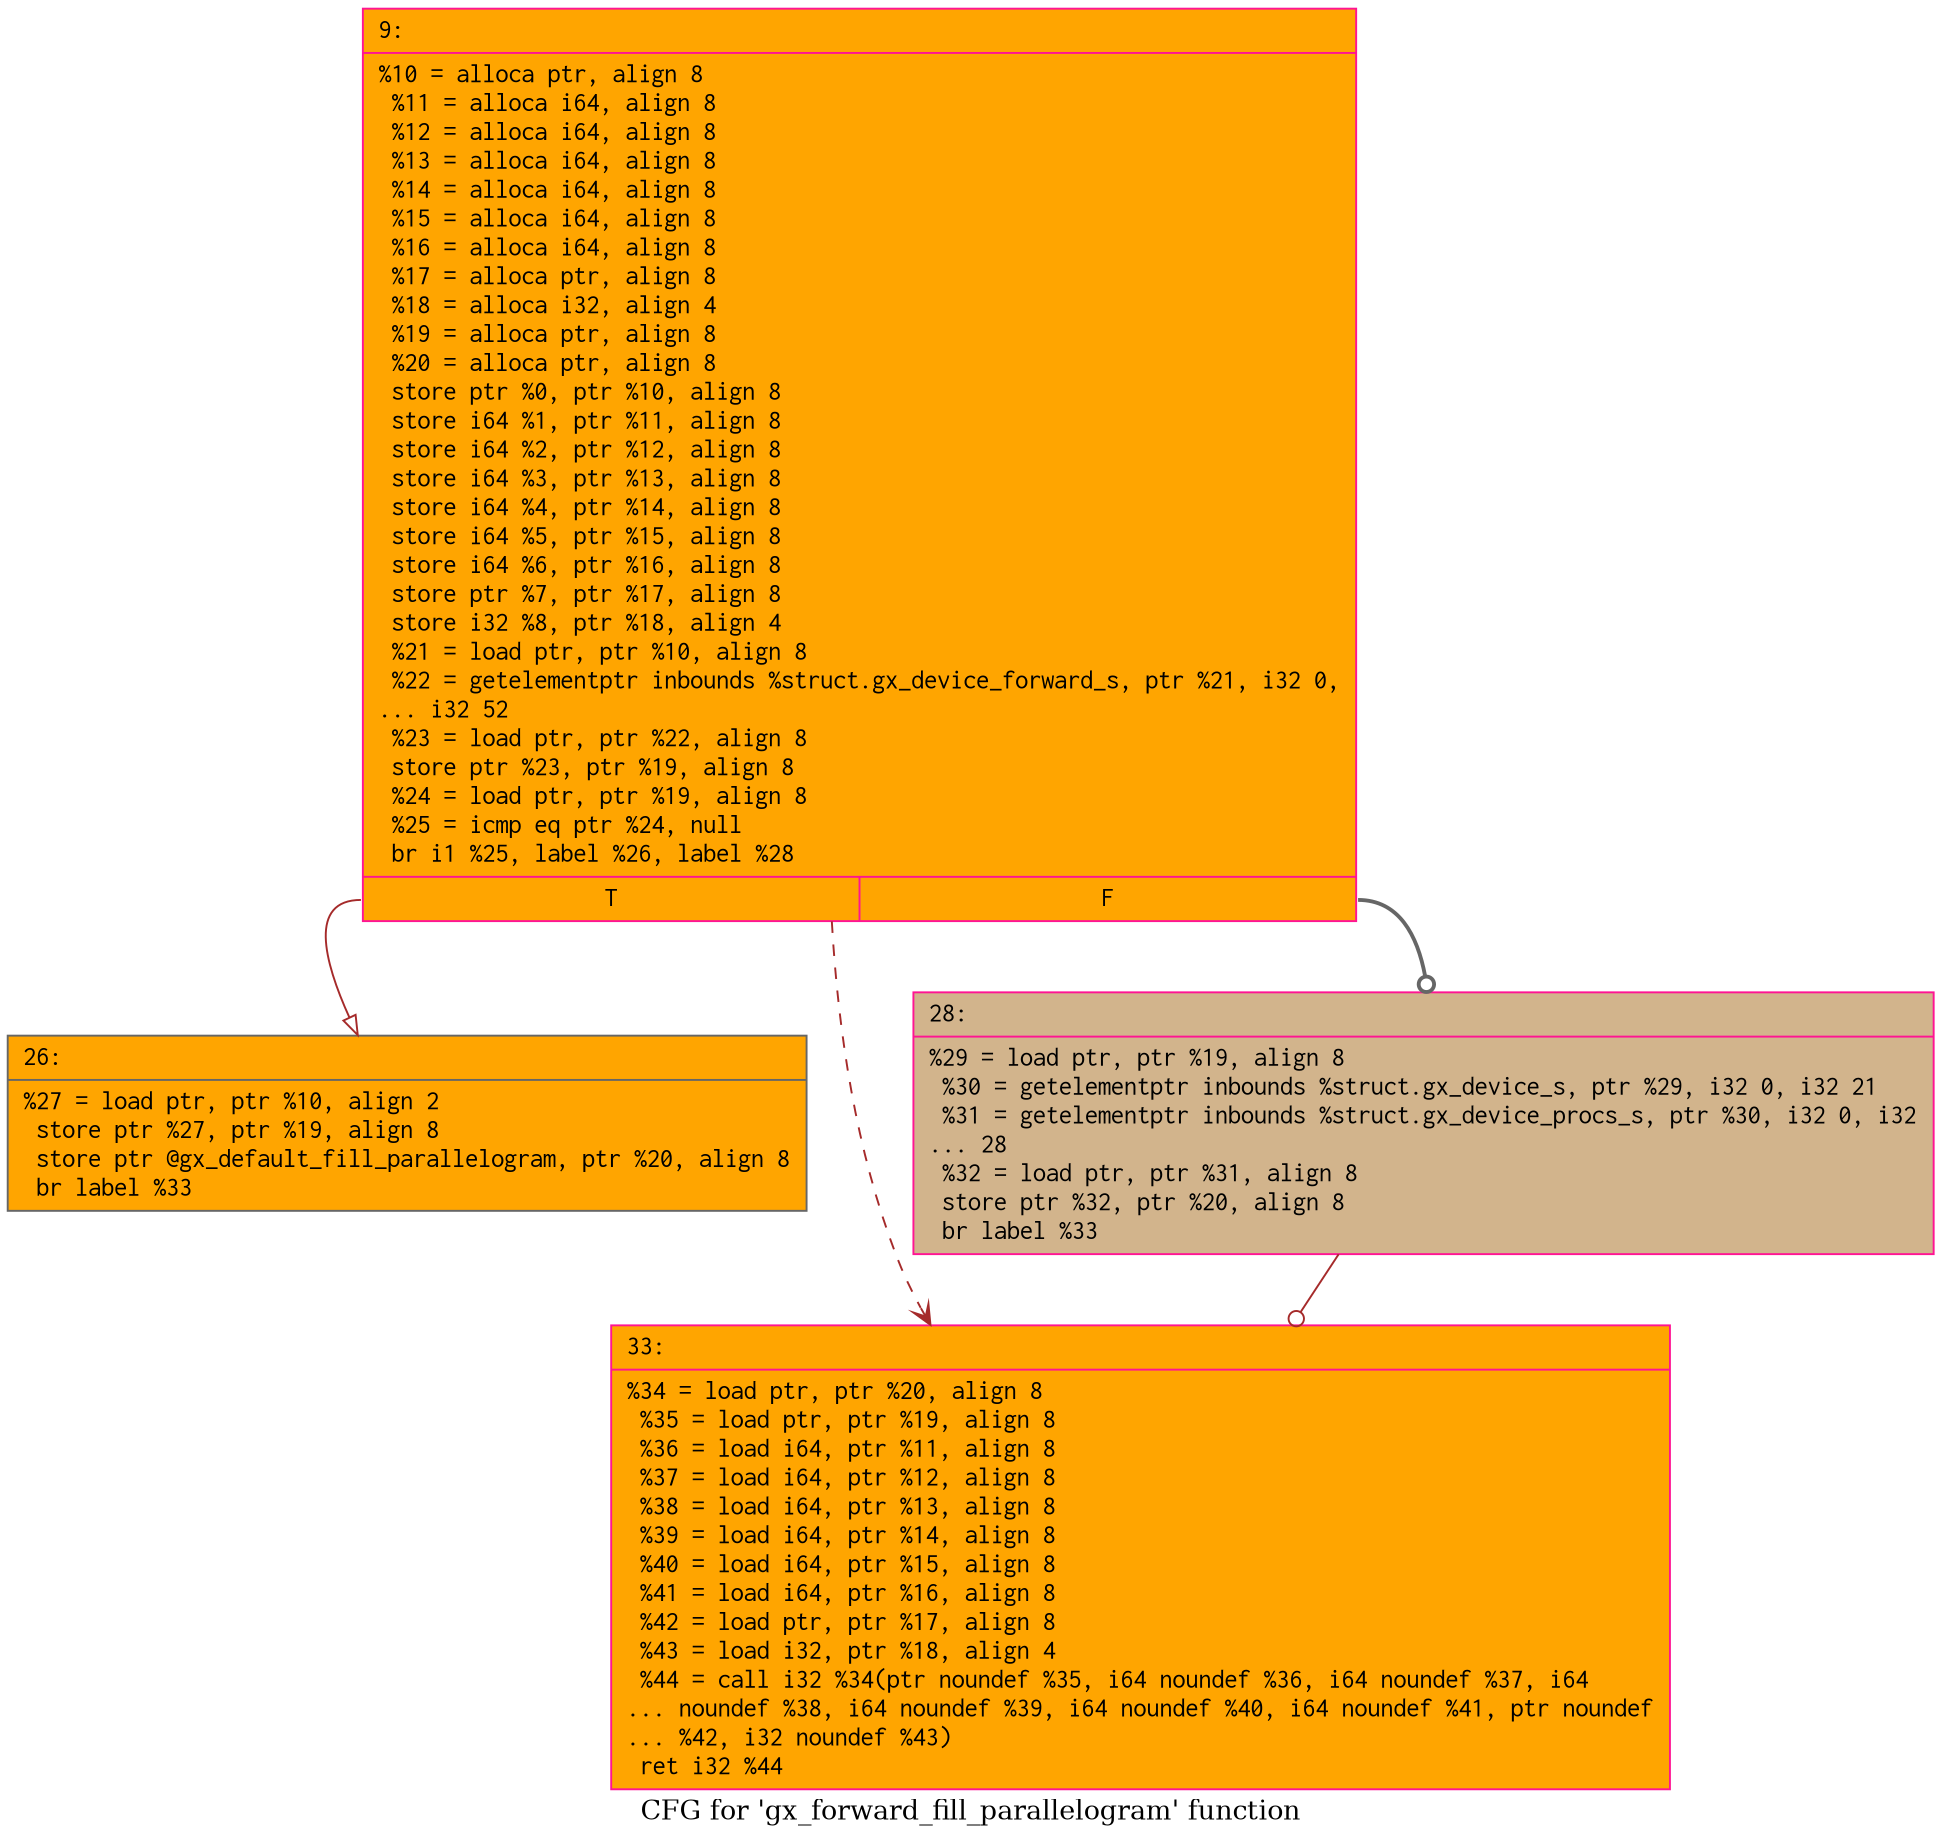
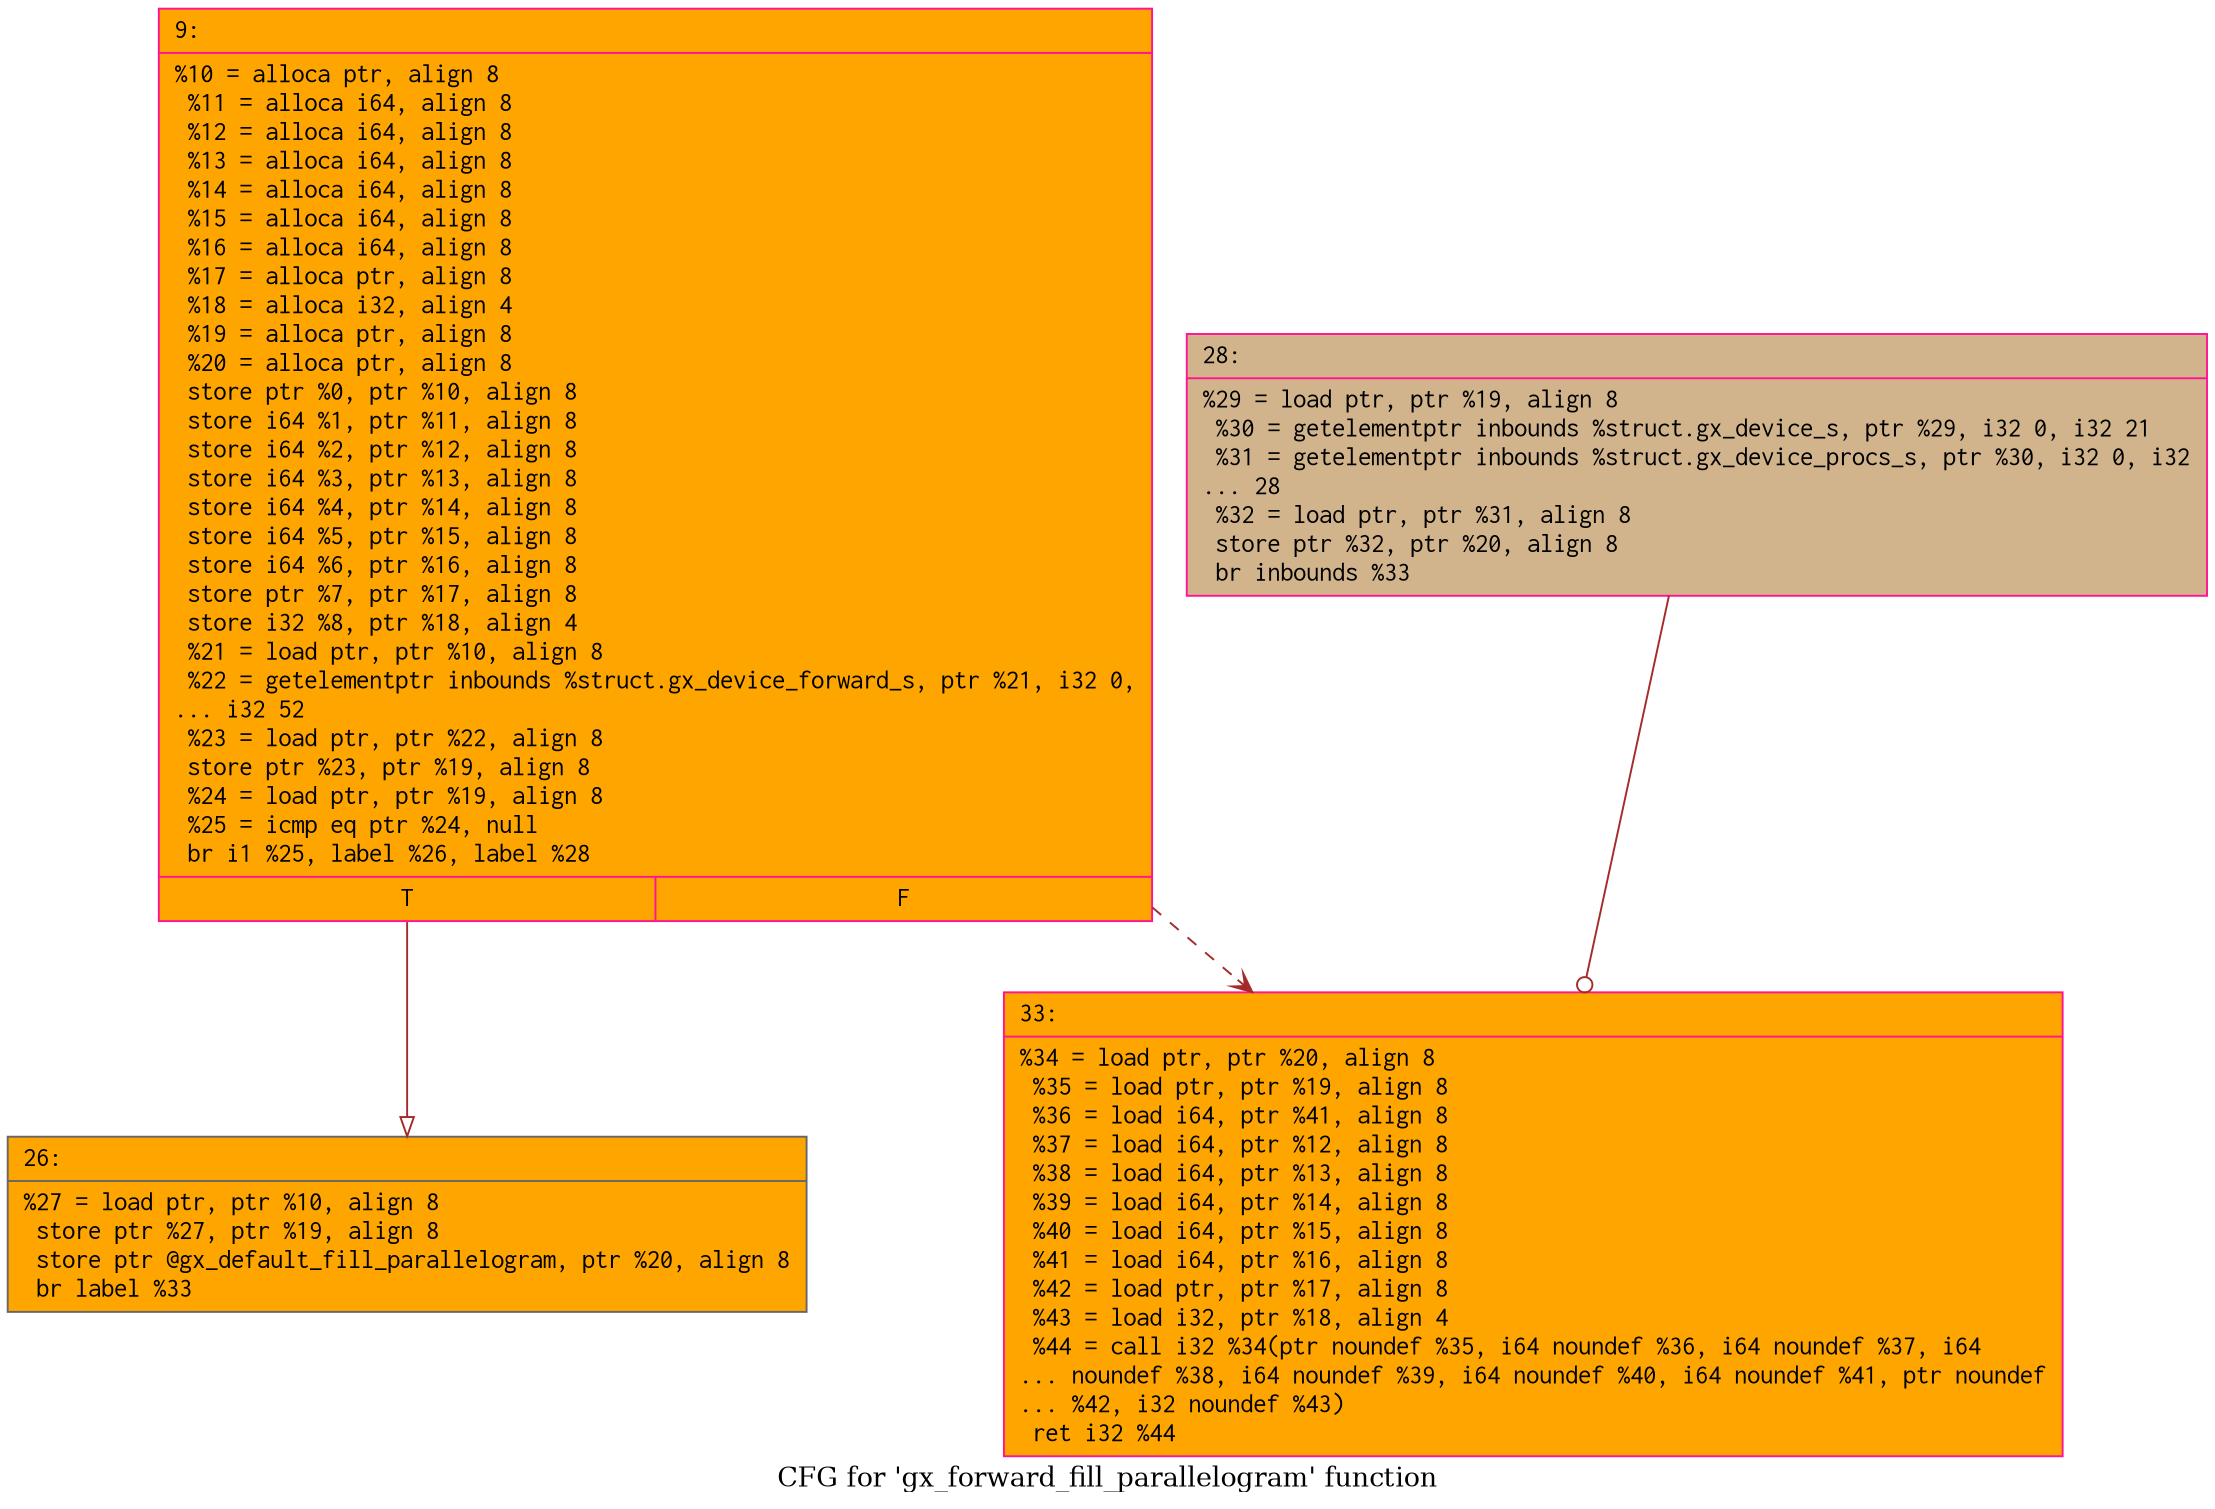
(1405, 925) -> none
(232, 1101) -> (232, 1202)
(1014, 1231) -> (1307, 573)
(841, 1449) -> (1234, 1116)
